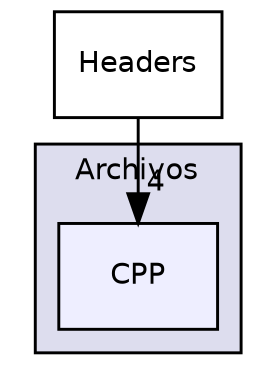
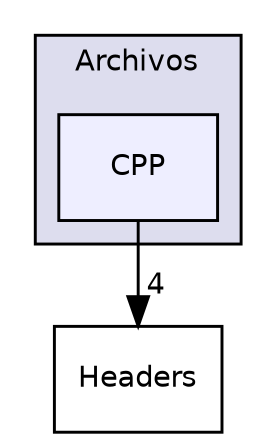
(138, 162) -> (138, 263)
